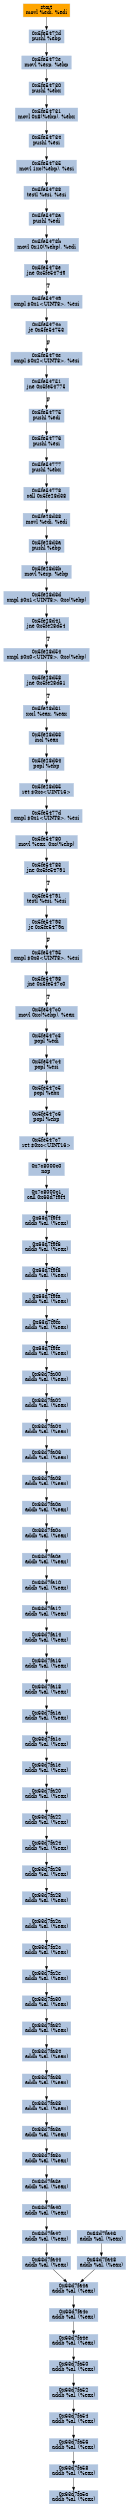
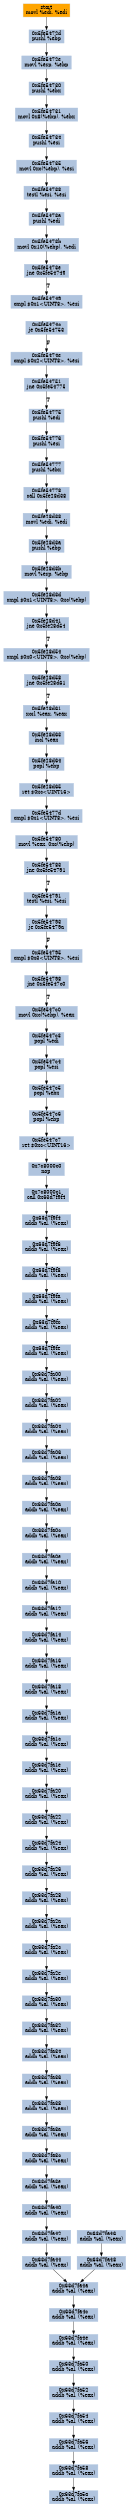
(47, 167) -> (47, 167)
(47, 313) -> none
(48, 400) -> (48, 400)
none -> (47, 1910)
